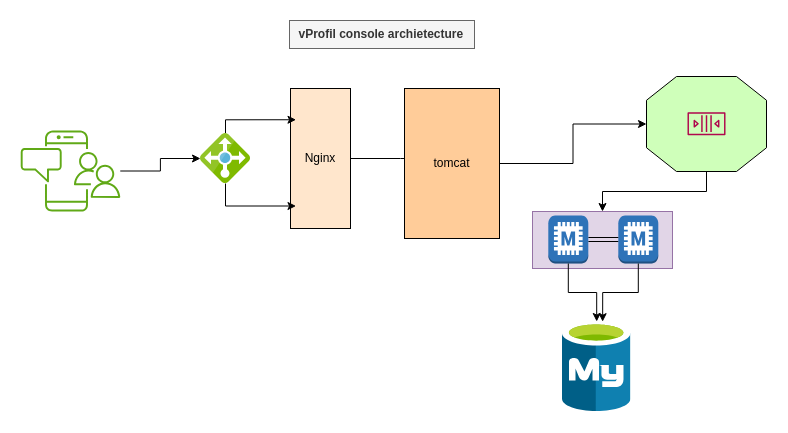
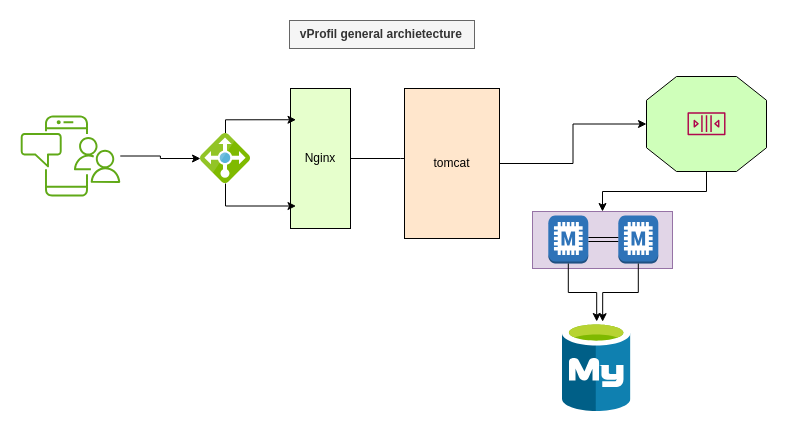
(383, 35) -> (383, 35)
(321, 159) -> (321, 159)
(452, 164) -> (452, 164)
(71, 171) -> (71, 156)
